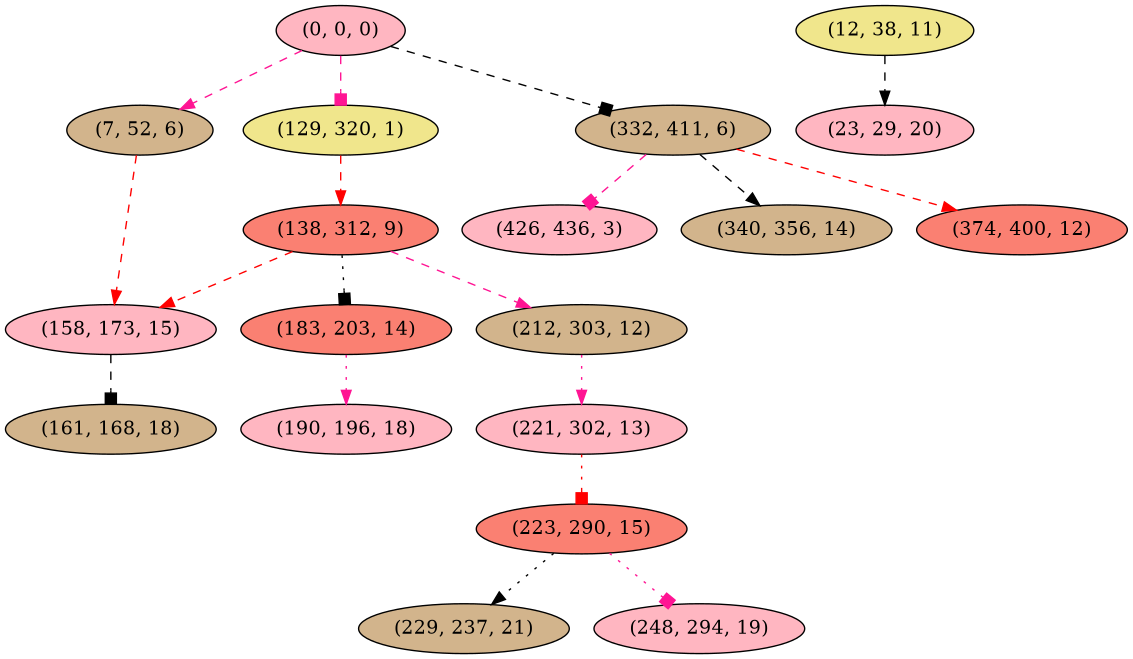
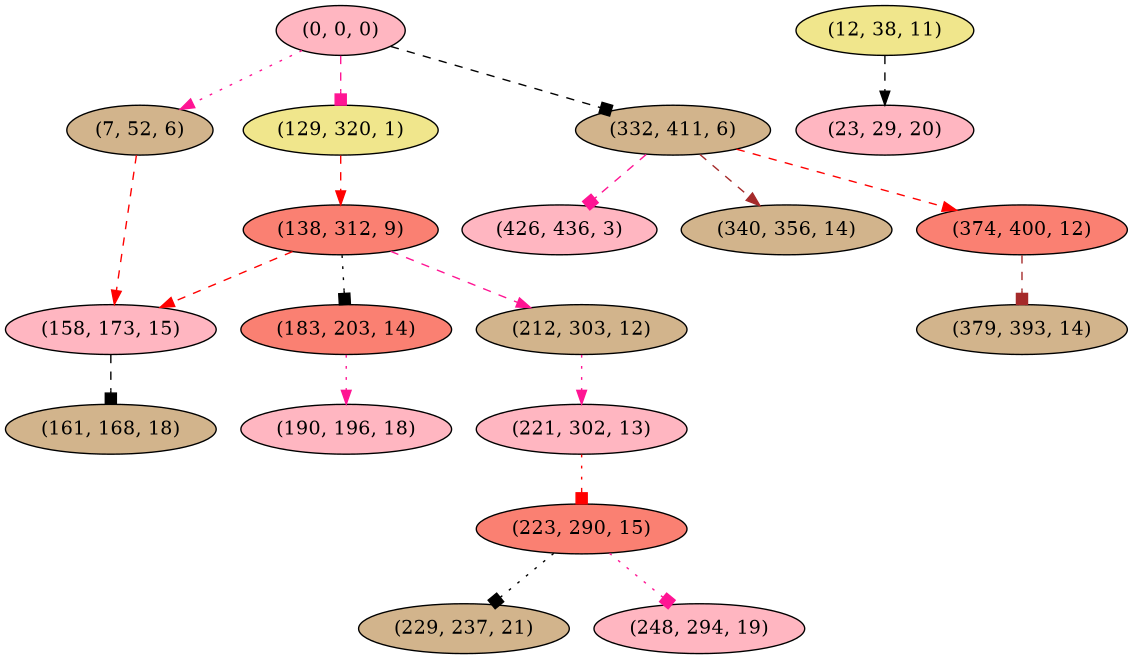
(247, 77) -> (247, 77)
(725, 176) -> (725, 176)
none -> (1022, 330)
(528, 574) -> (528, 574)
